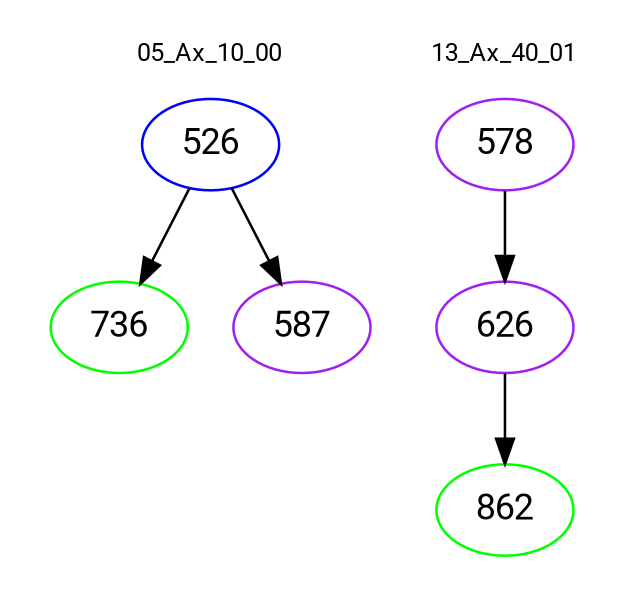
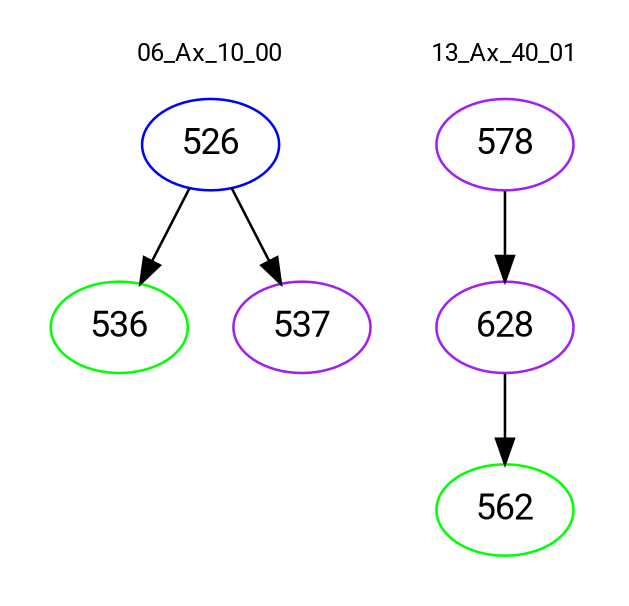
(211, 55) -> (211, 55)
(119, 327) -> (119, 327)
(302, 327) -> (302, 327)
(505, 327) -> (505, 327)
(505, 510) -> (505, 510)
